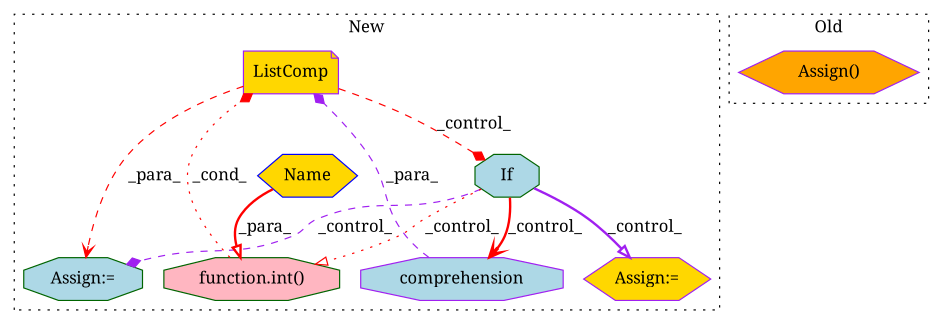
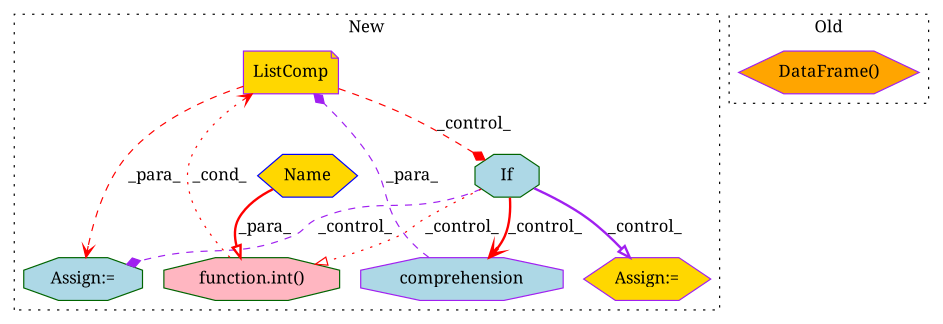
(829, 72) -> (829, 72)
(188, 176) -> (188, 176)
